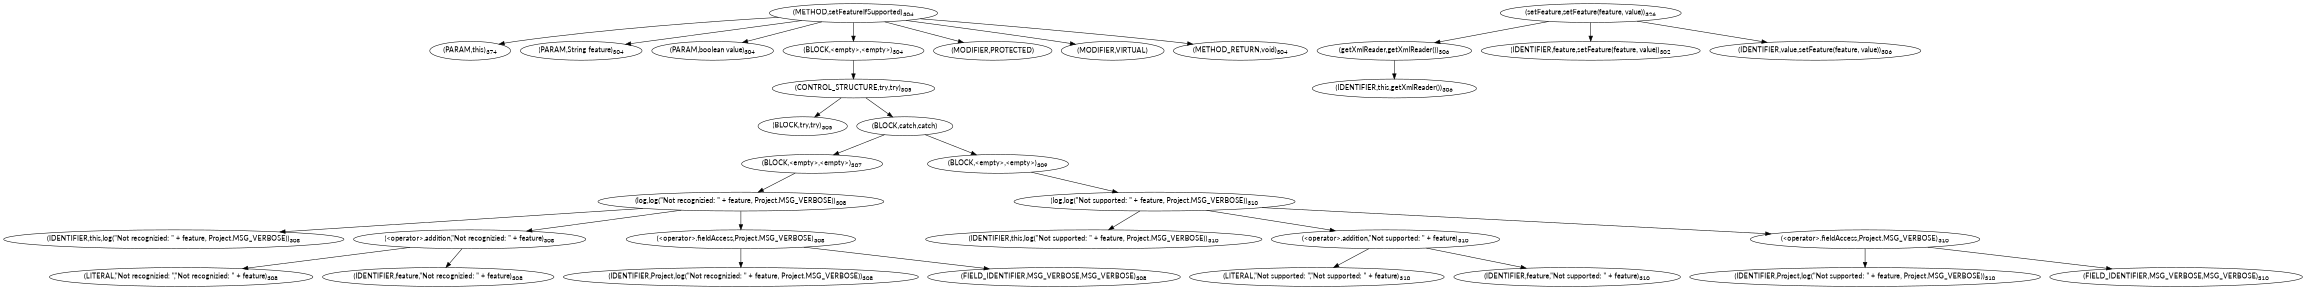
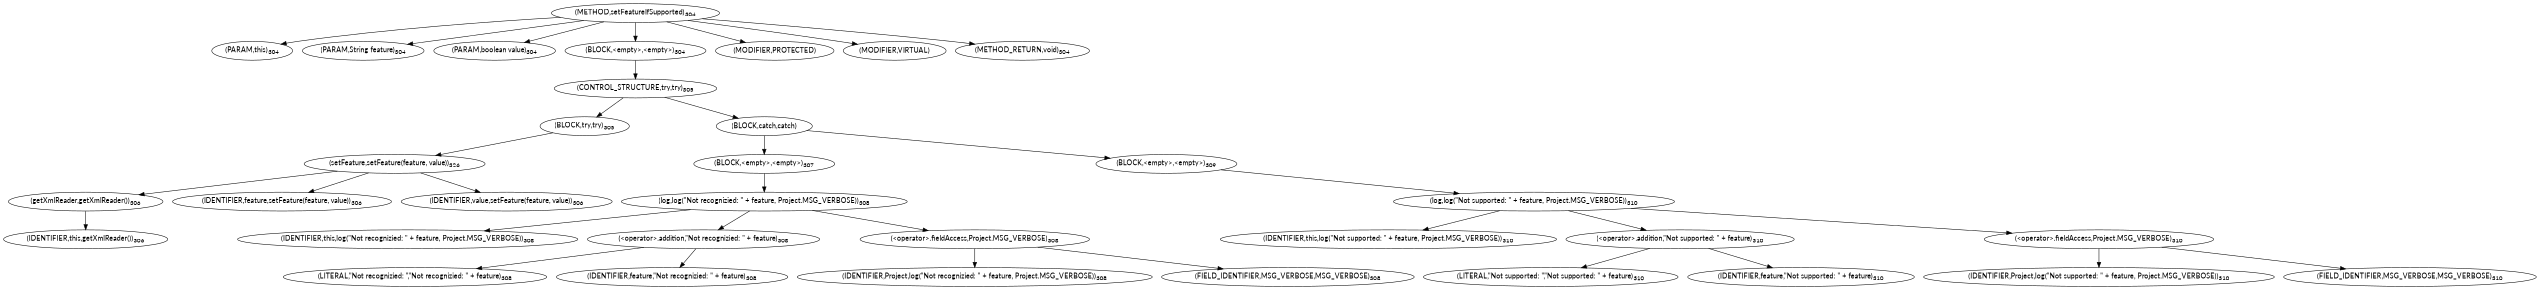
(492, 50) -> (274, 50)
(1665, 50) -> (357, 201)
none -> (497, 144)
